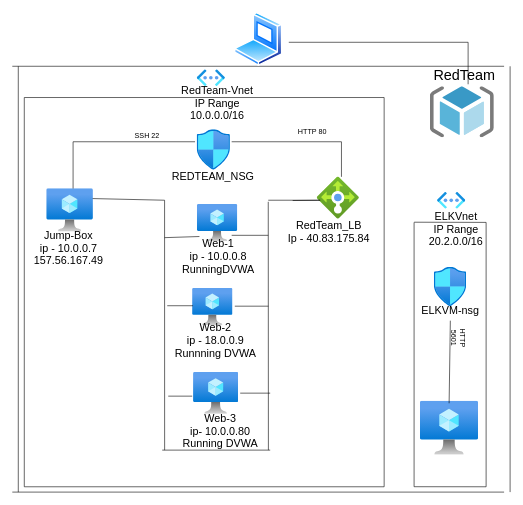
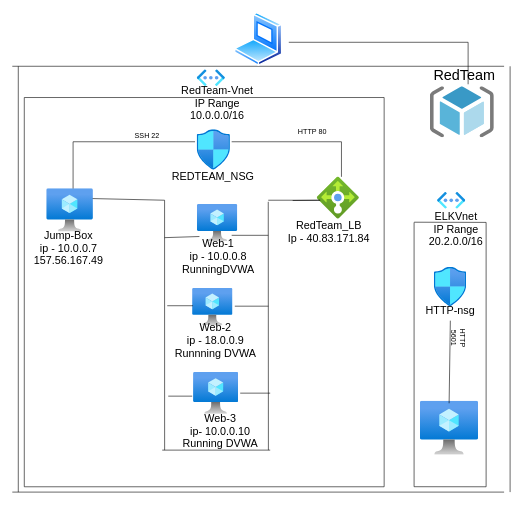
(329, 232) -> (329, 232)
(451, 311) -> (451, 311)
(221, 432) -> (221, 432)
